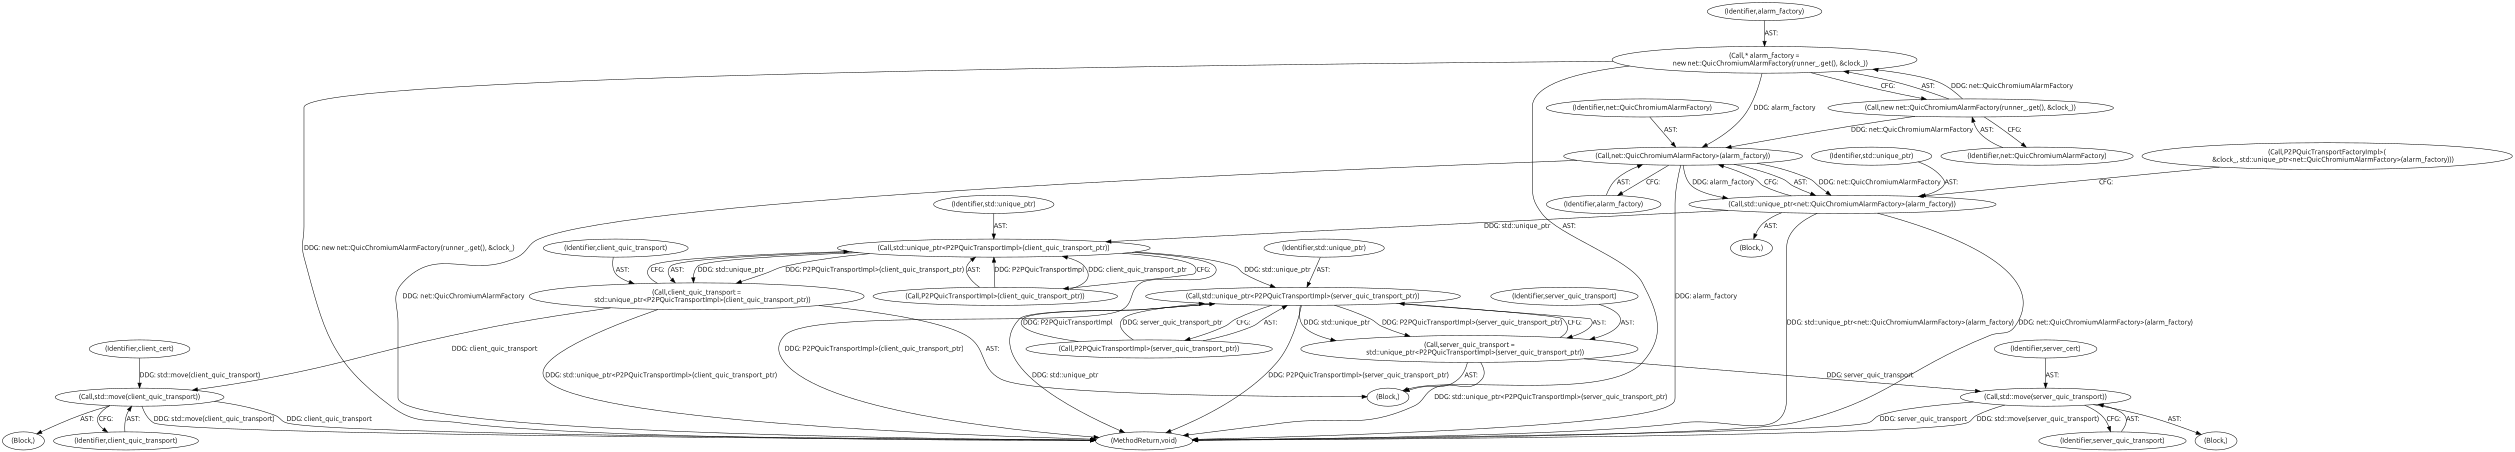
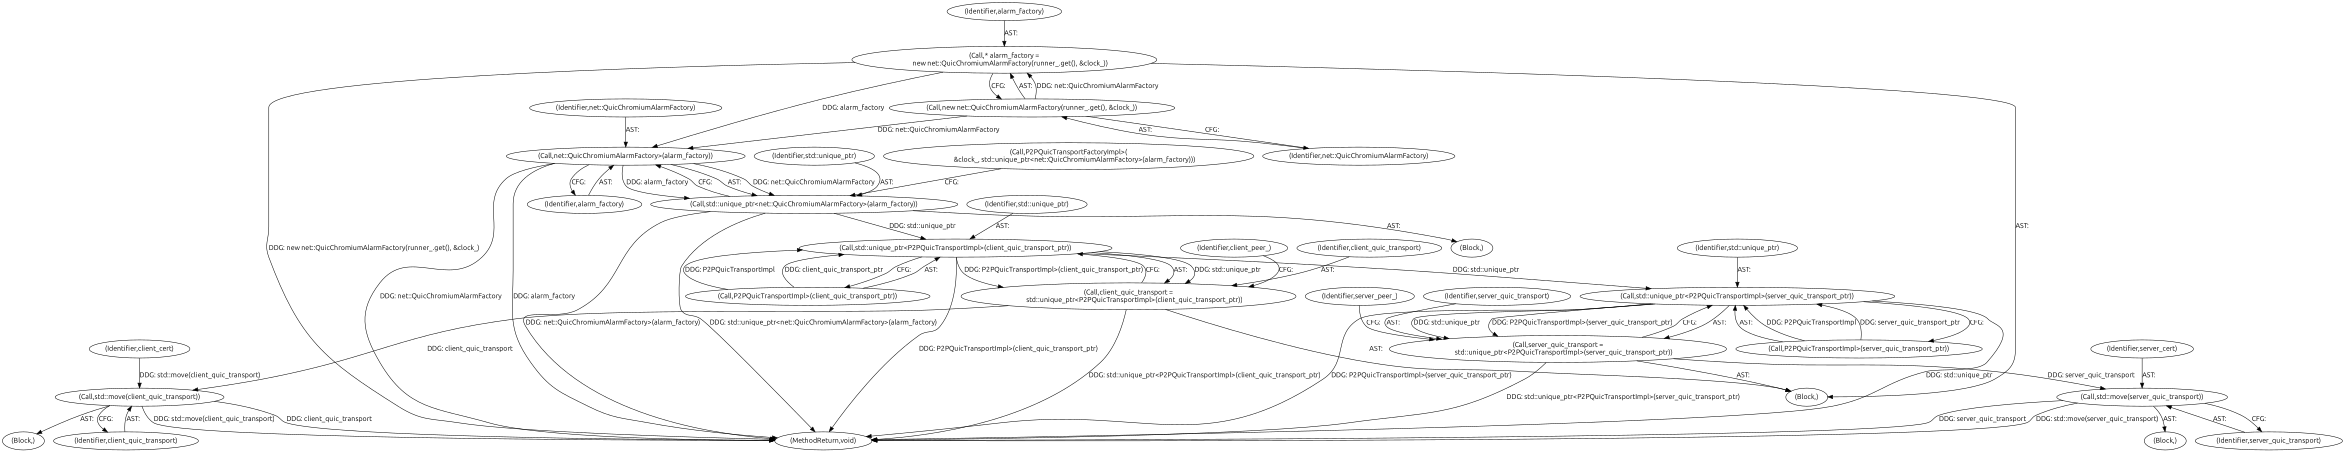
none -> (1234, 248)
none -> (1360, 296)
